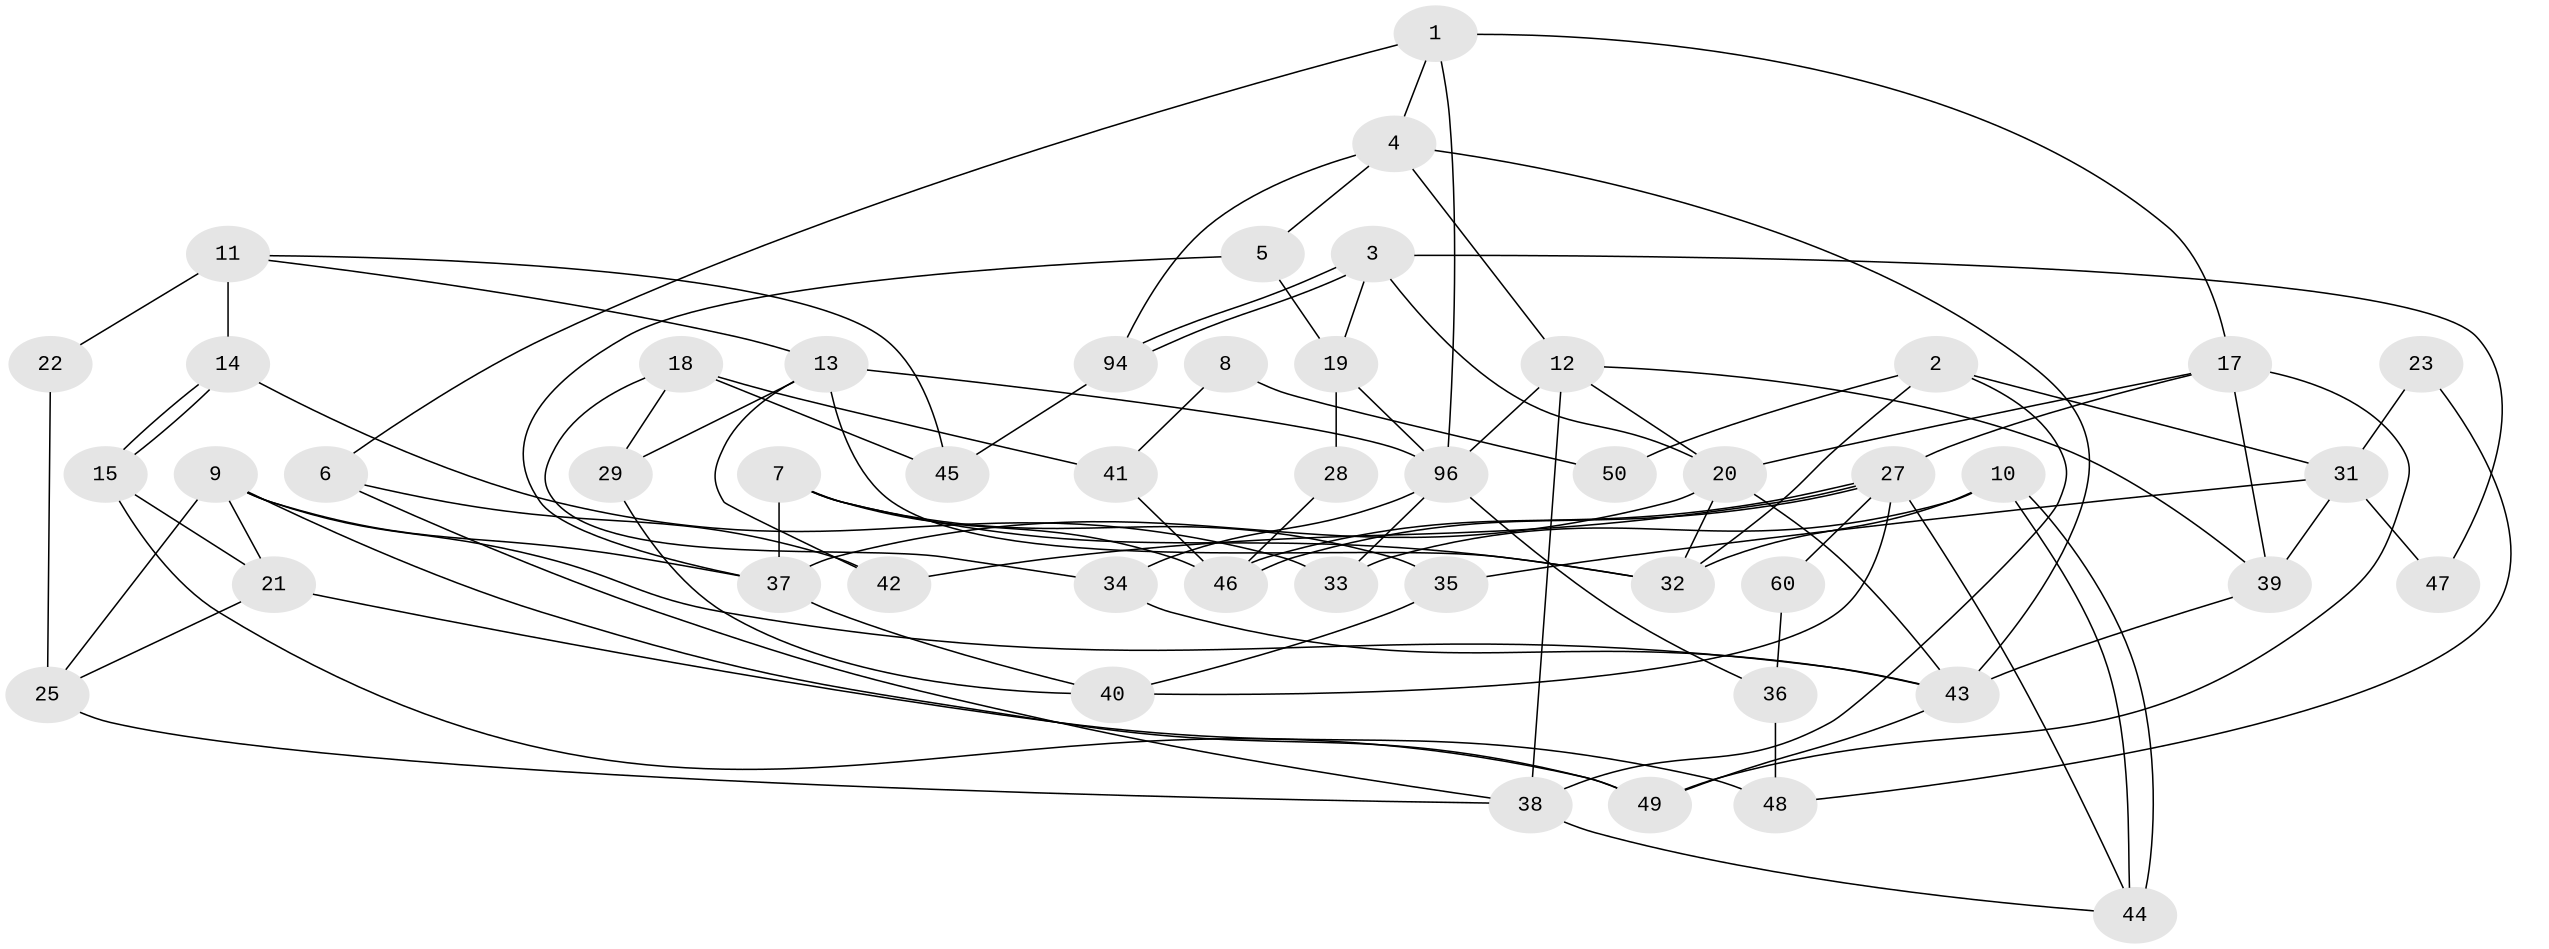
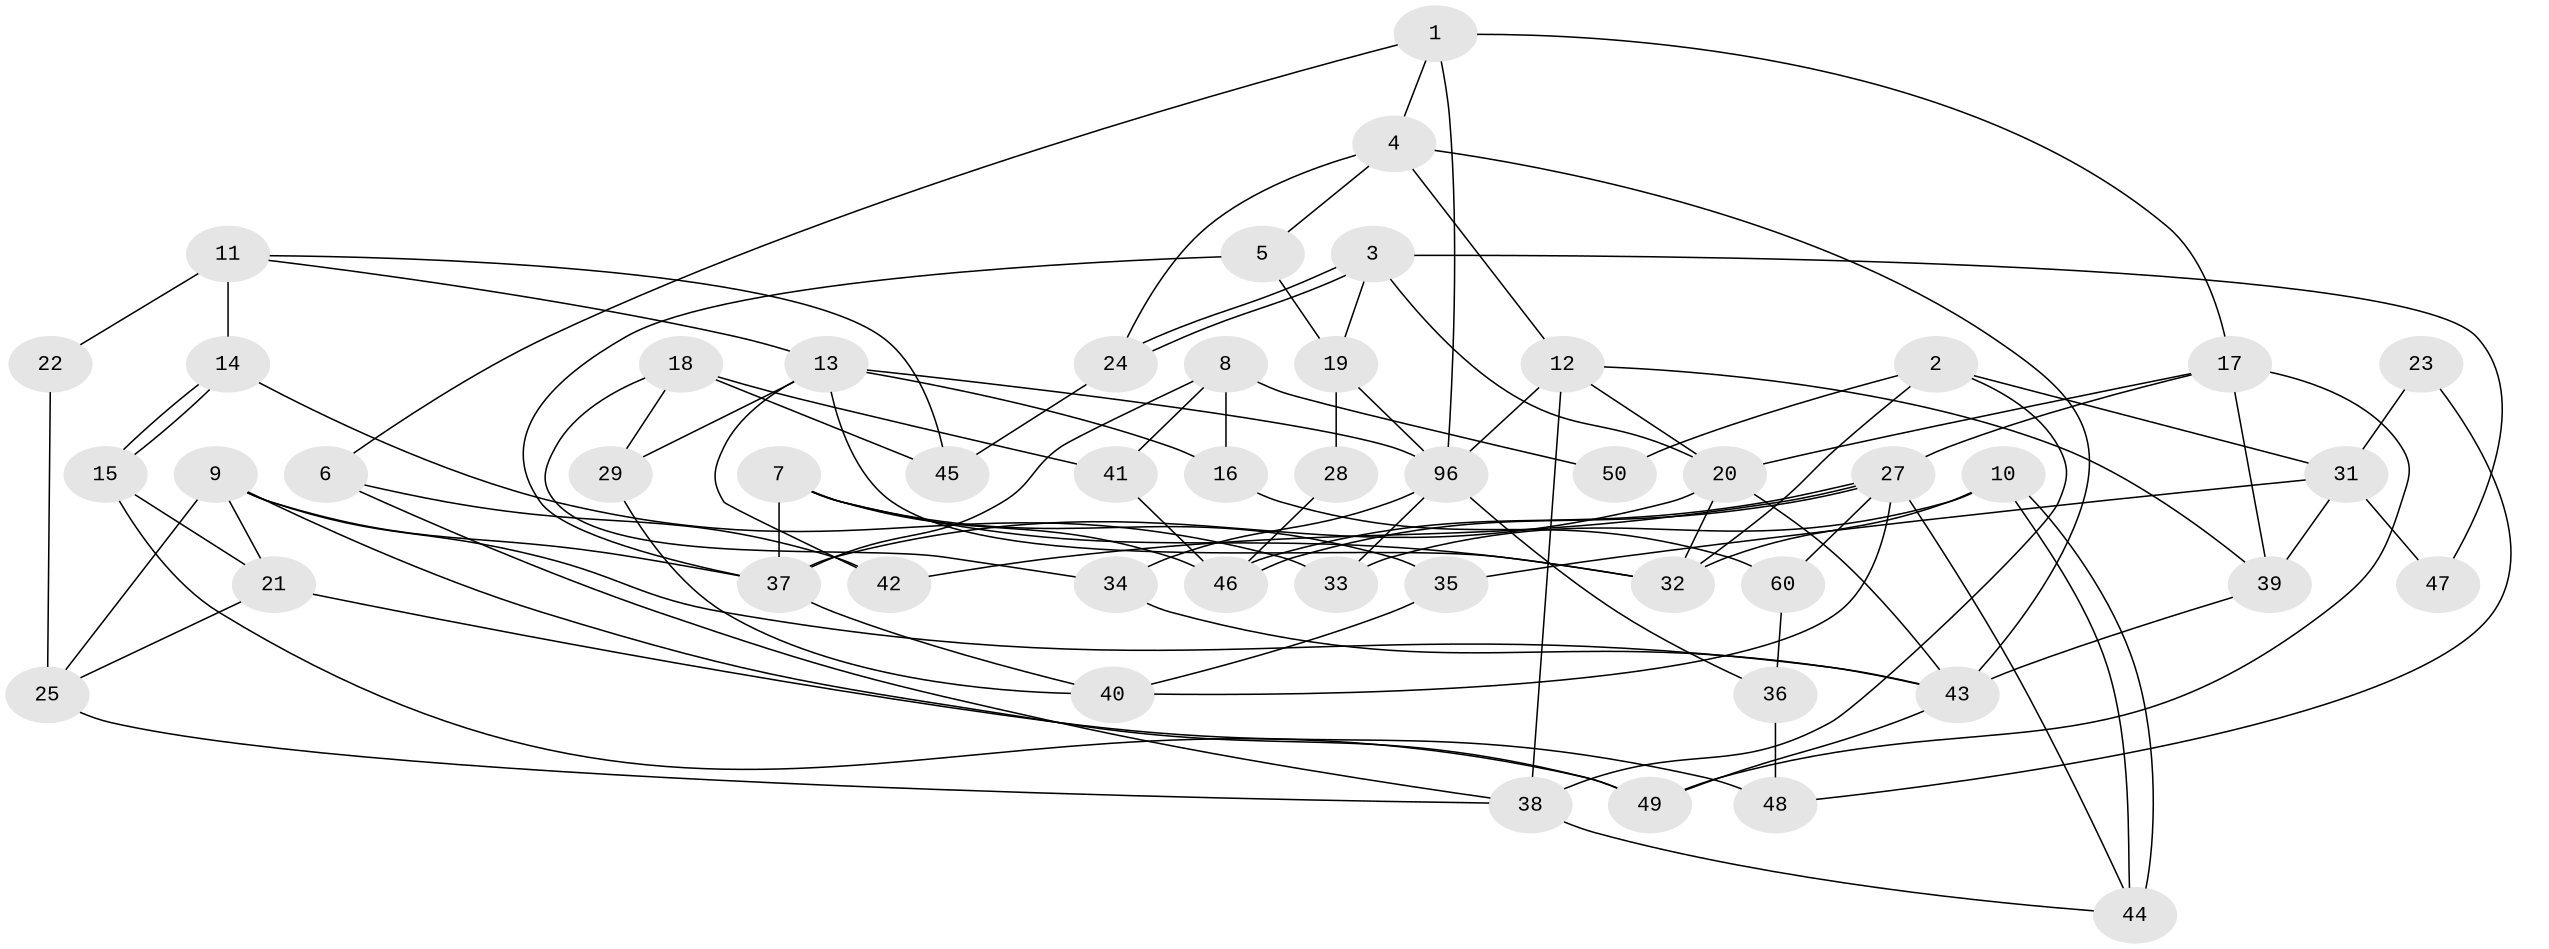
(1116, 364) -> (1116, 364)
none -> (1226, 474)
none -> (1013, 495)
